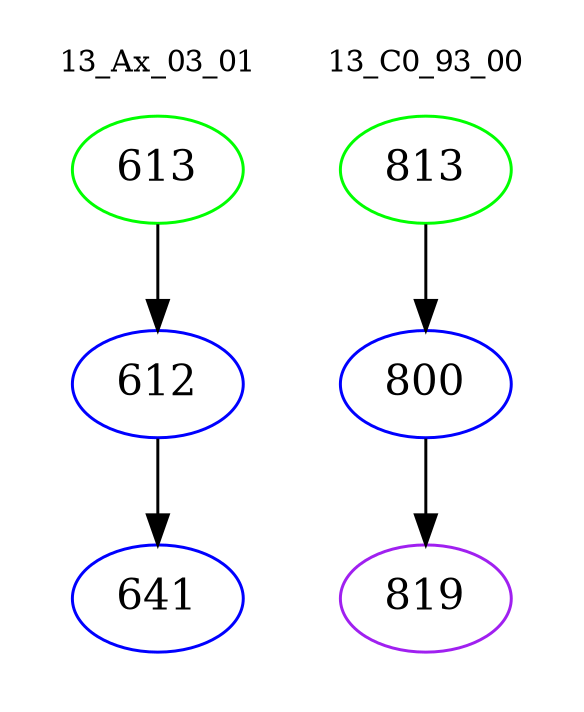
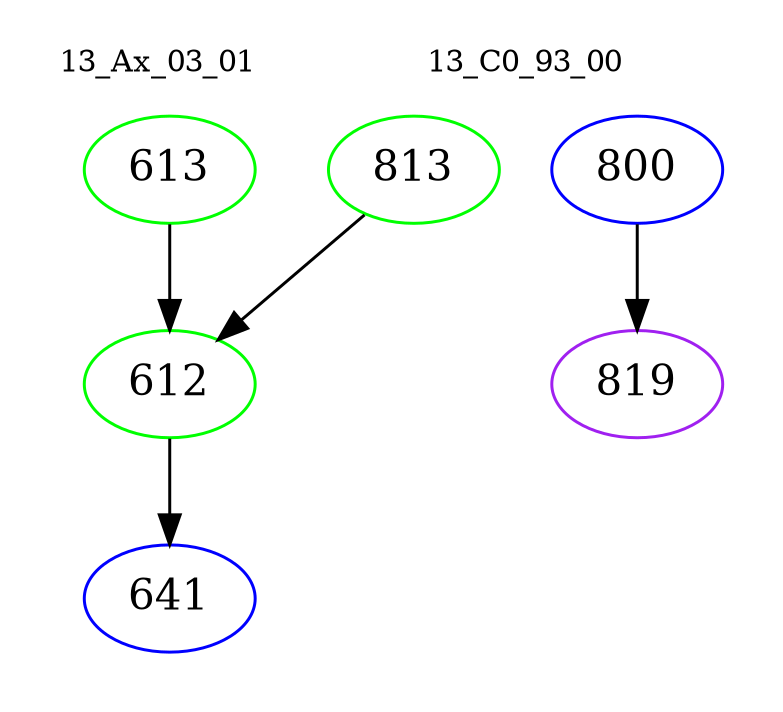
(426, 262) -> (325, 249)
(158, 384) -> (170, 384)
